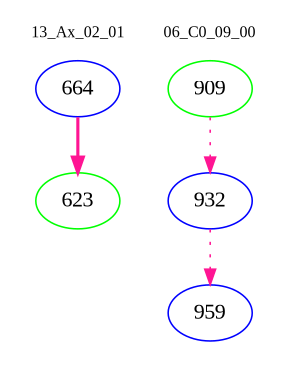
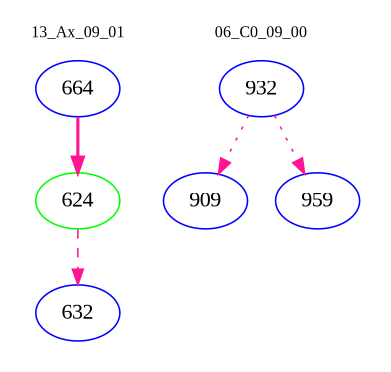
(79, 33) -> (79, 33)
(210, 89) -> (206, 201)
(210, 137) -> (237, 138)
(78, 201) -> (78, 201)
none -> (78, 313)
